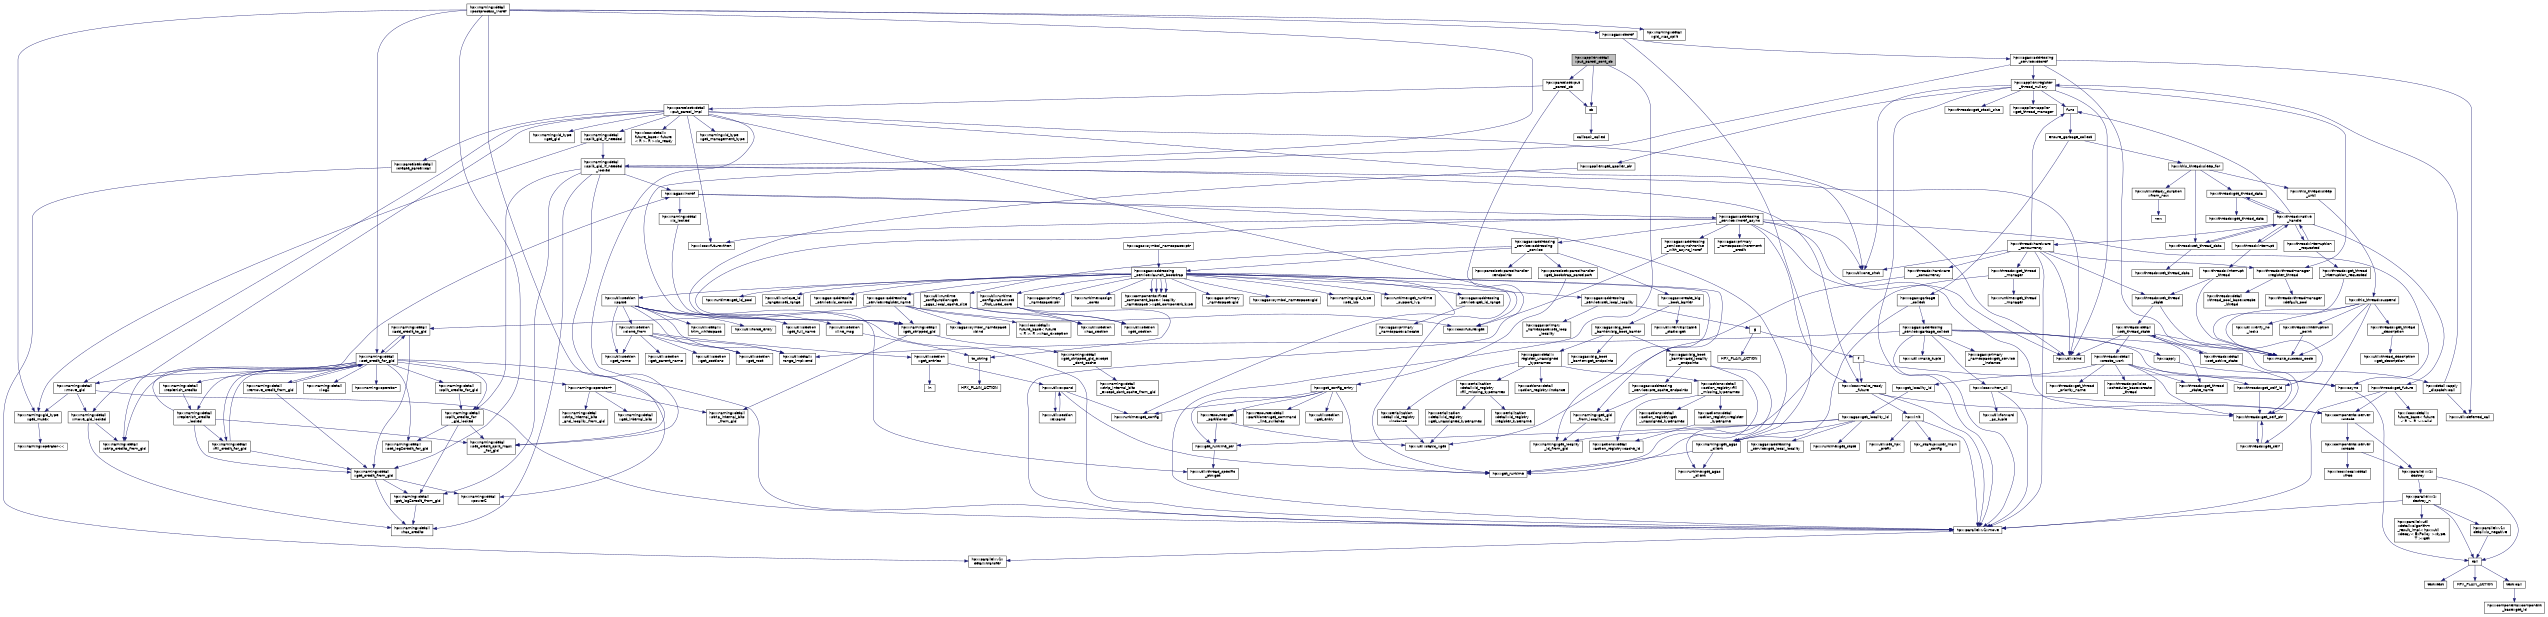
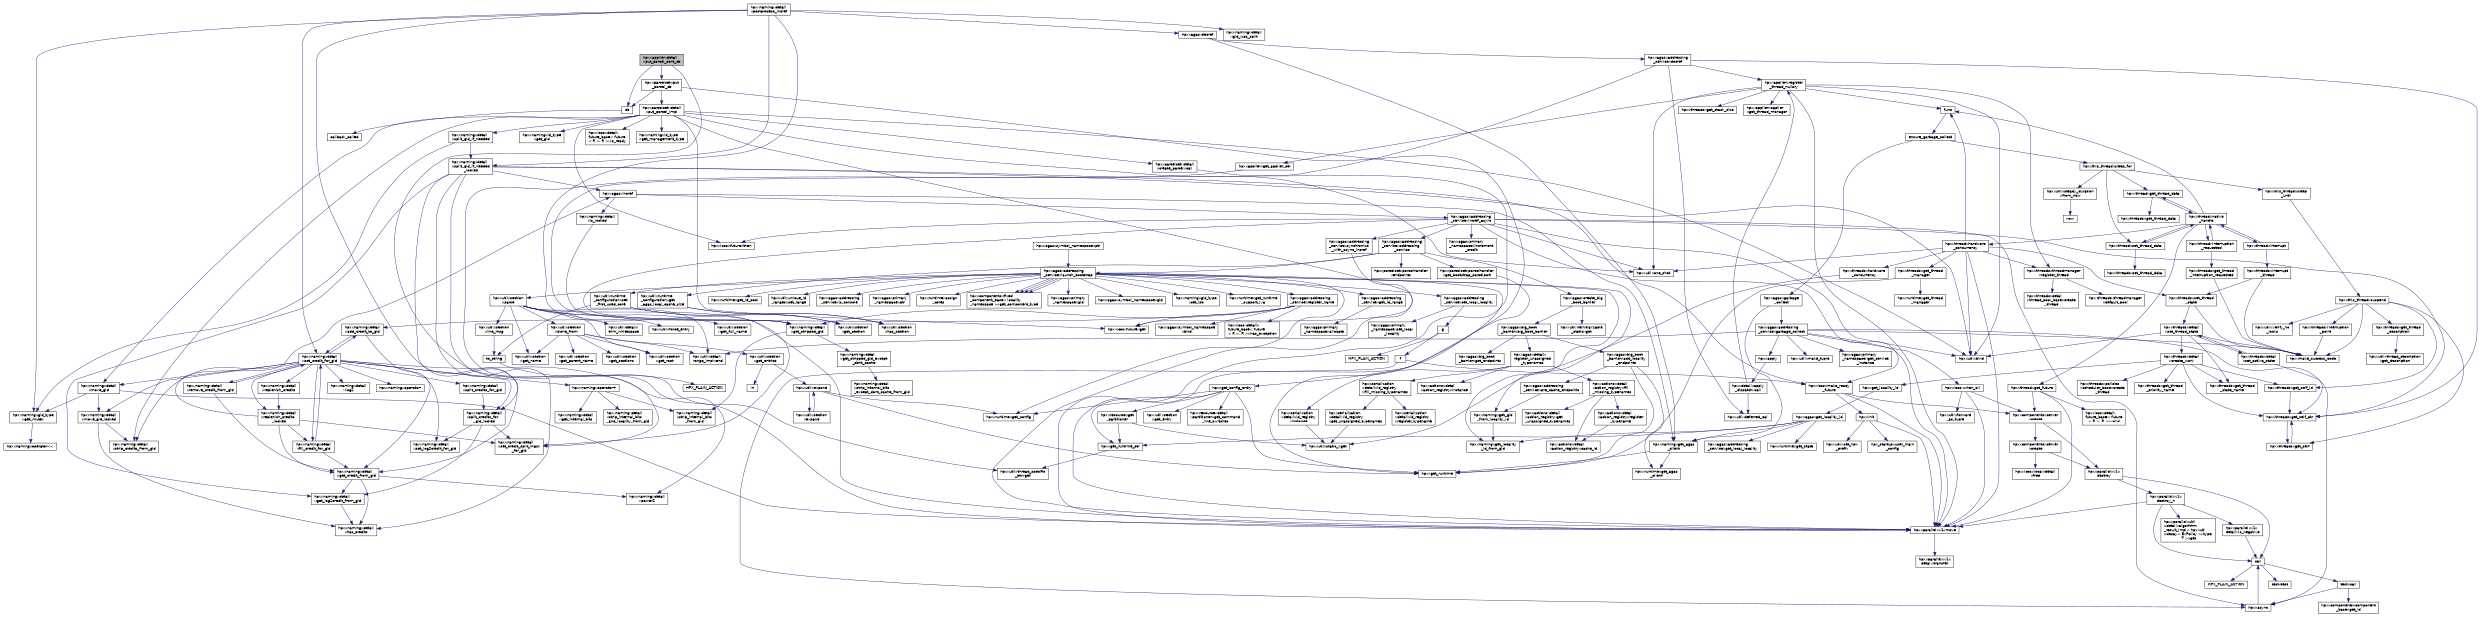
(155, 531) -> (1059, 438)
none -> (2306, 595)
